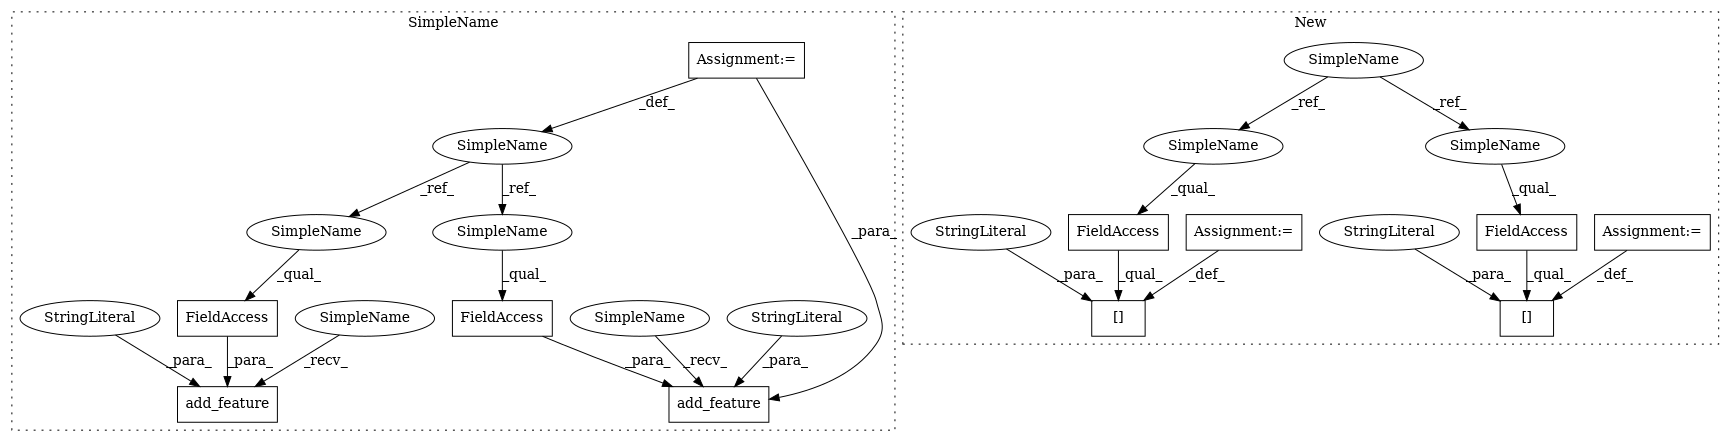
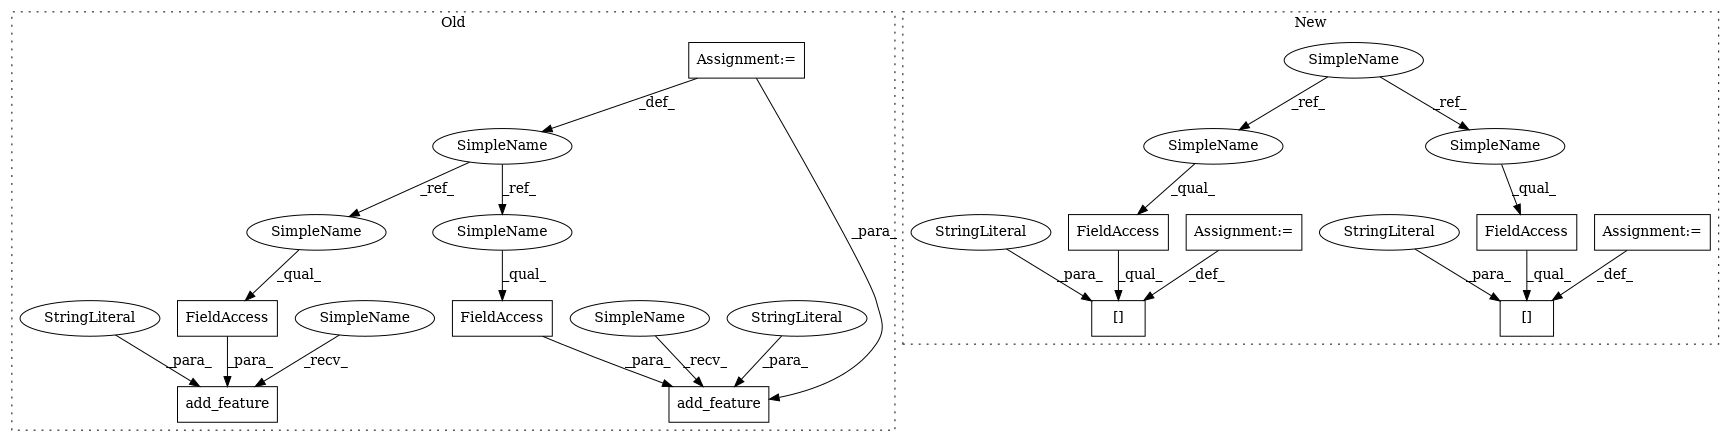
(453, 23) -> (453, 23)
